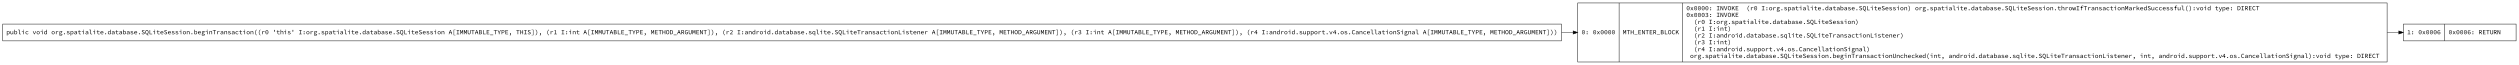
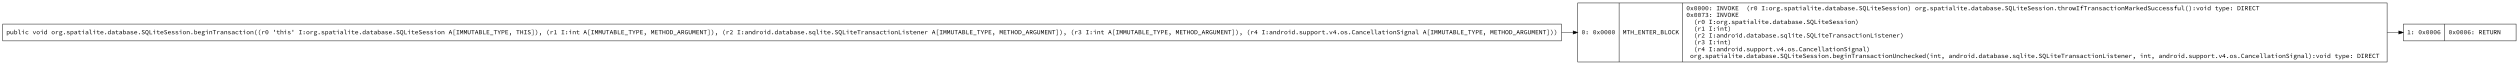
(1717, 15) -> (1717, 15)
